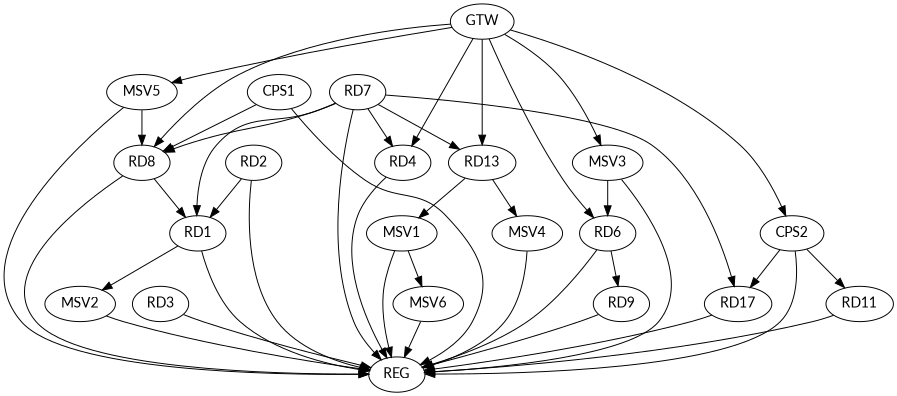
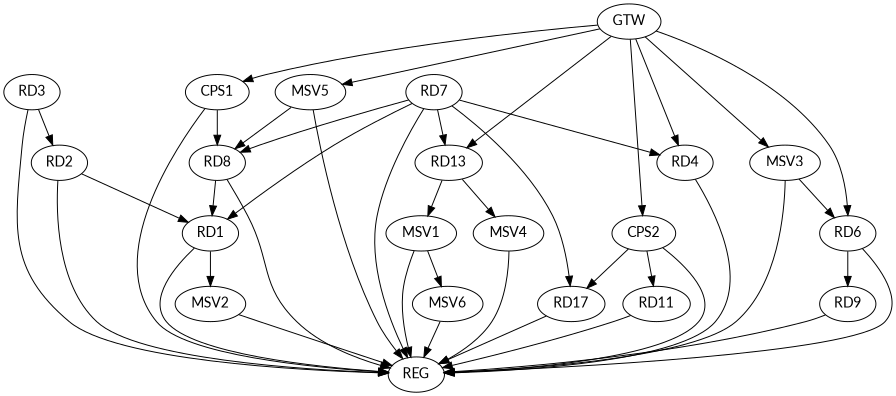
(324, 44) -> (424, 45)
none -> (44, 123)
